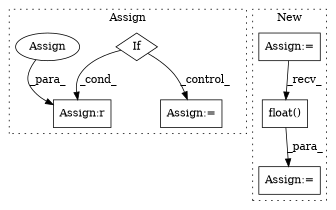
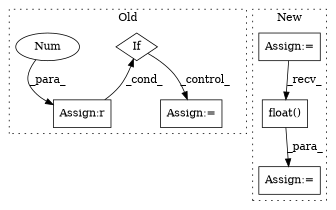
(128, 18) -> (128, 18)
(48, 47) -> (48, 47)
(90, 64) -> (120, 85)
